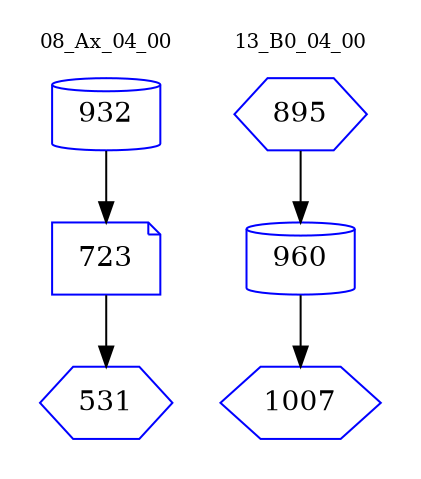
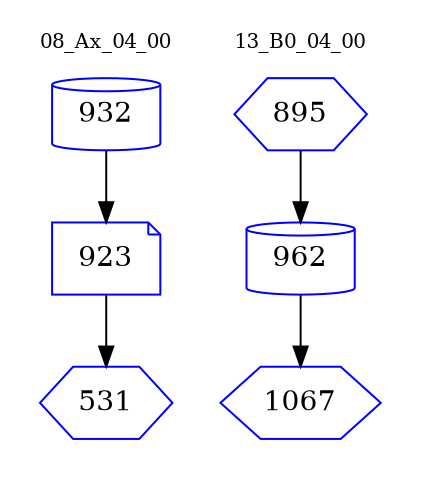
(106, 259) -> (106, 259)
(301, 259) -> (301, 259)
(301, 403) -> (301, 403)
